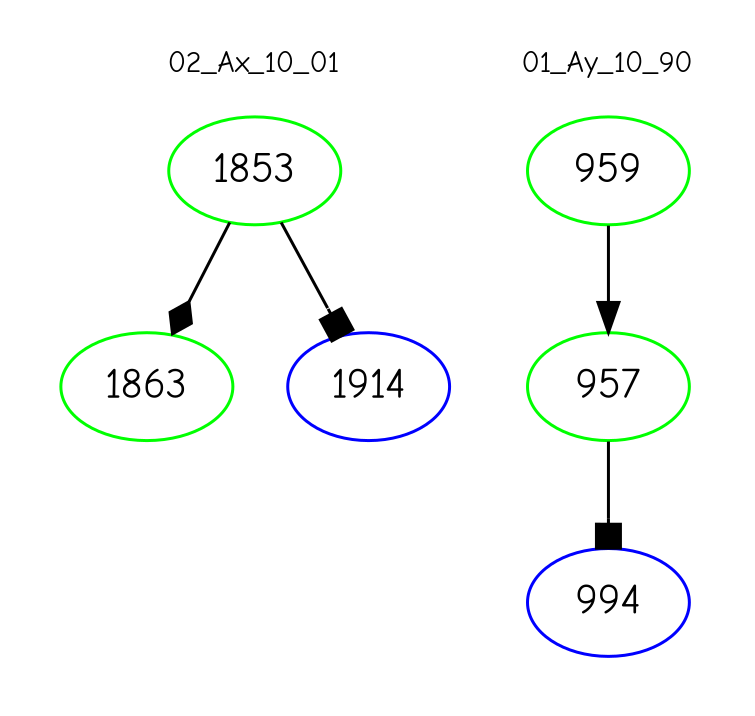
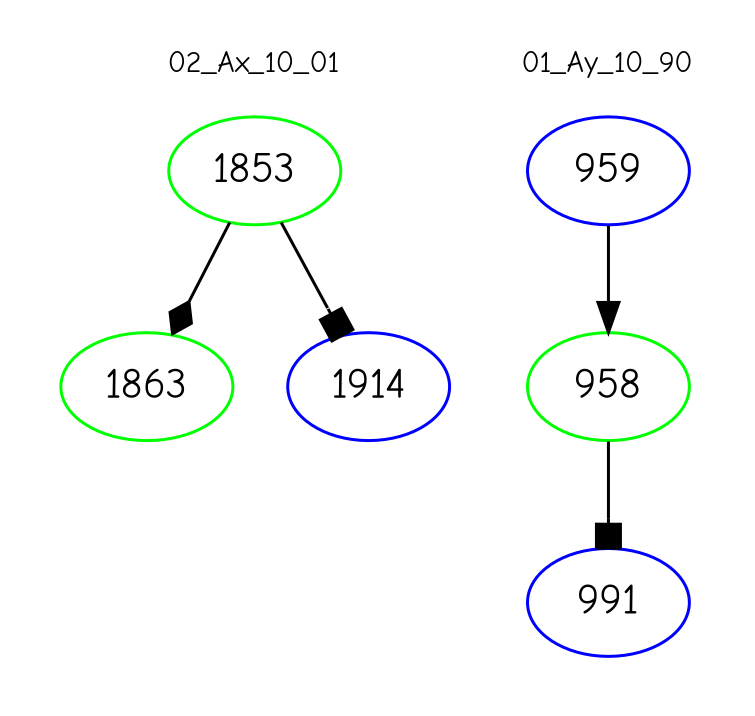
(608, 171) -> (608, 171)
(608, 387) -> (608, 387)
(608, 602) -> (608, 602)
